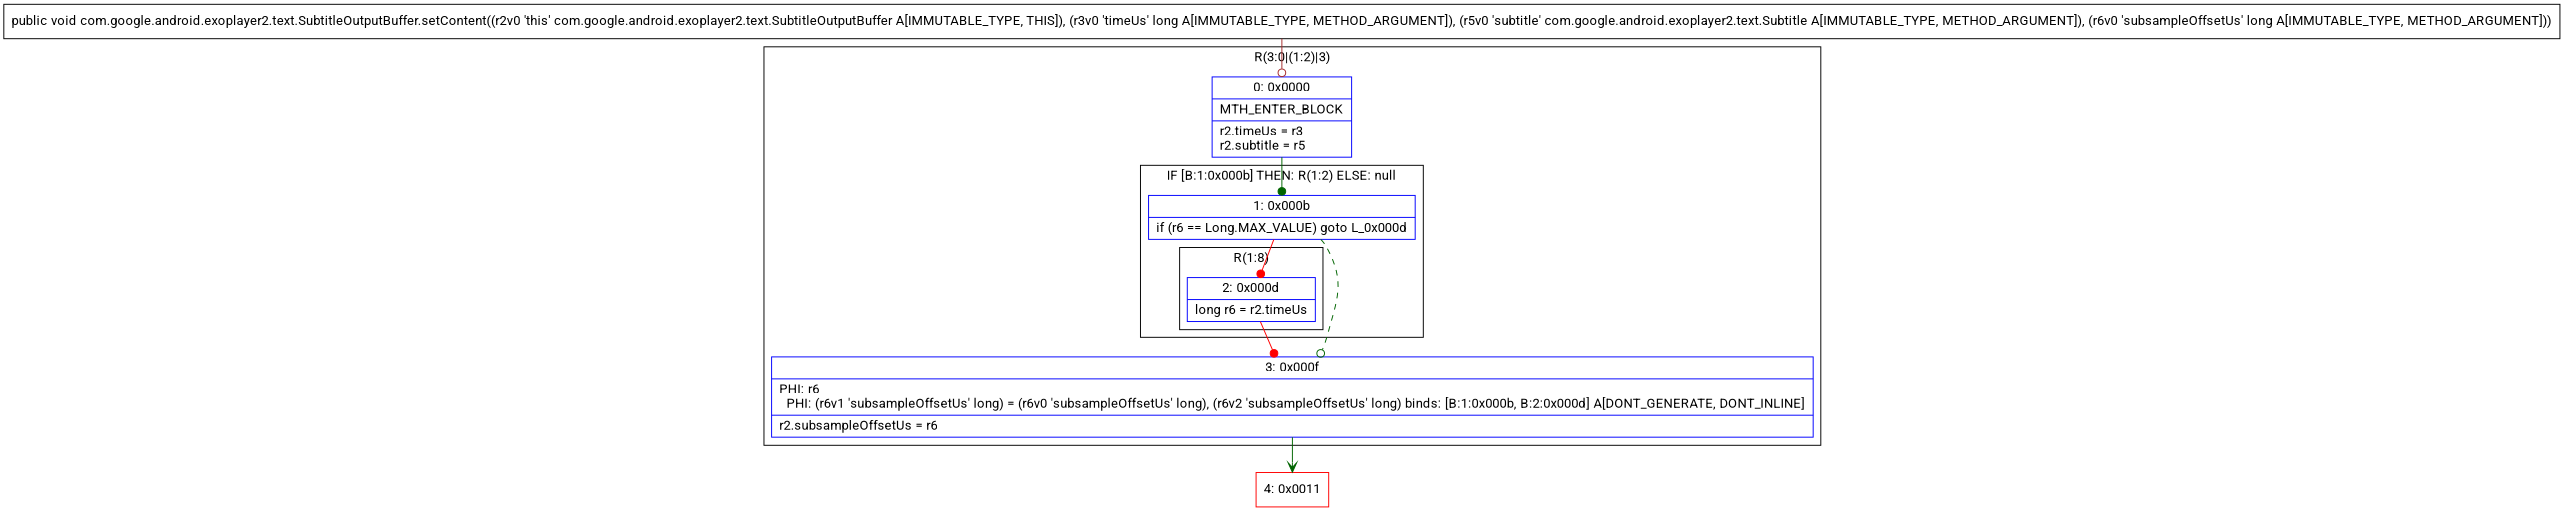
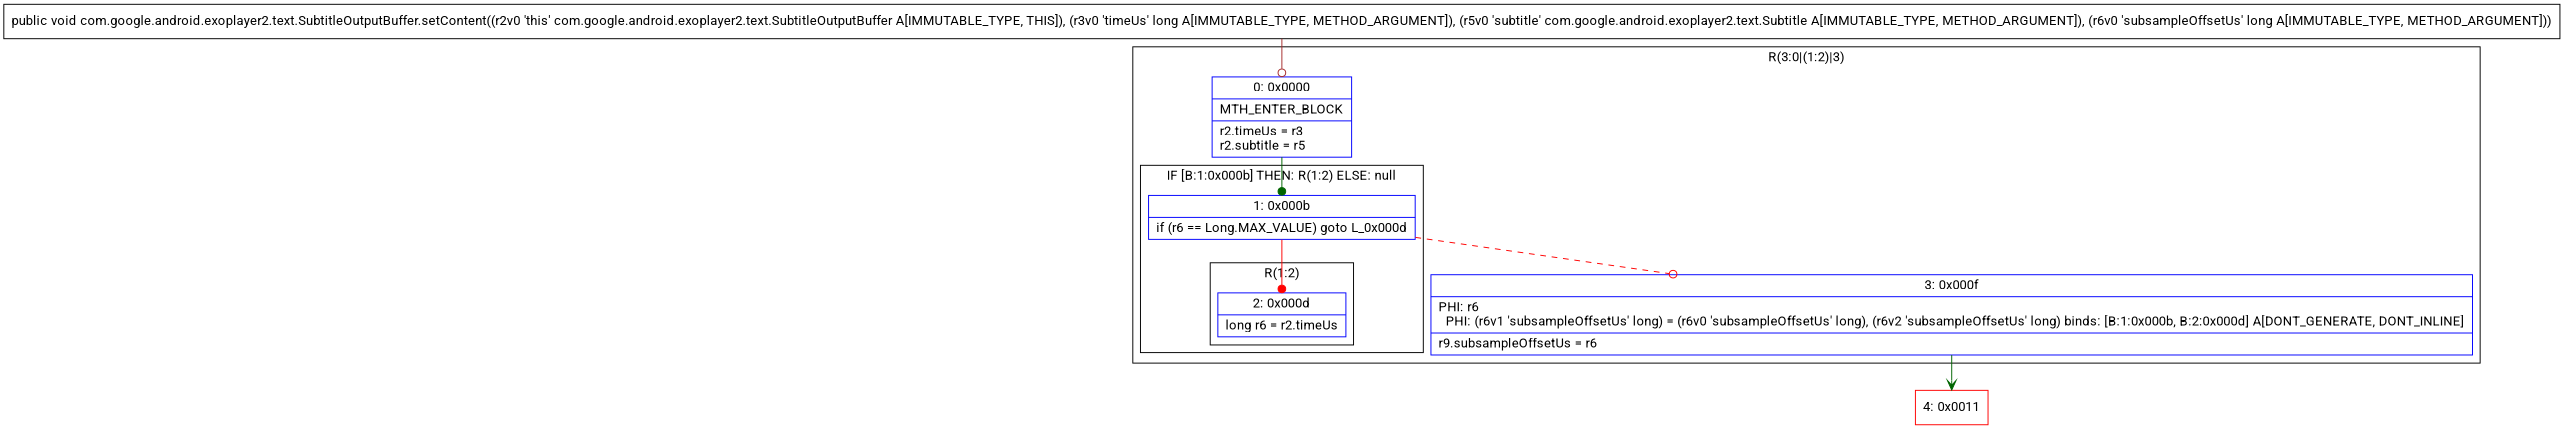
(1251, 258) -> (1282, 274)
(1337, 294) -> (1542, 255)
(1266, 336) -> none
(859, 426) -> (1518, 344)
